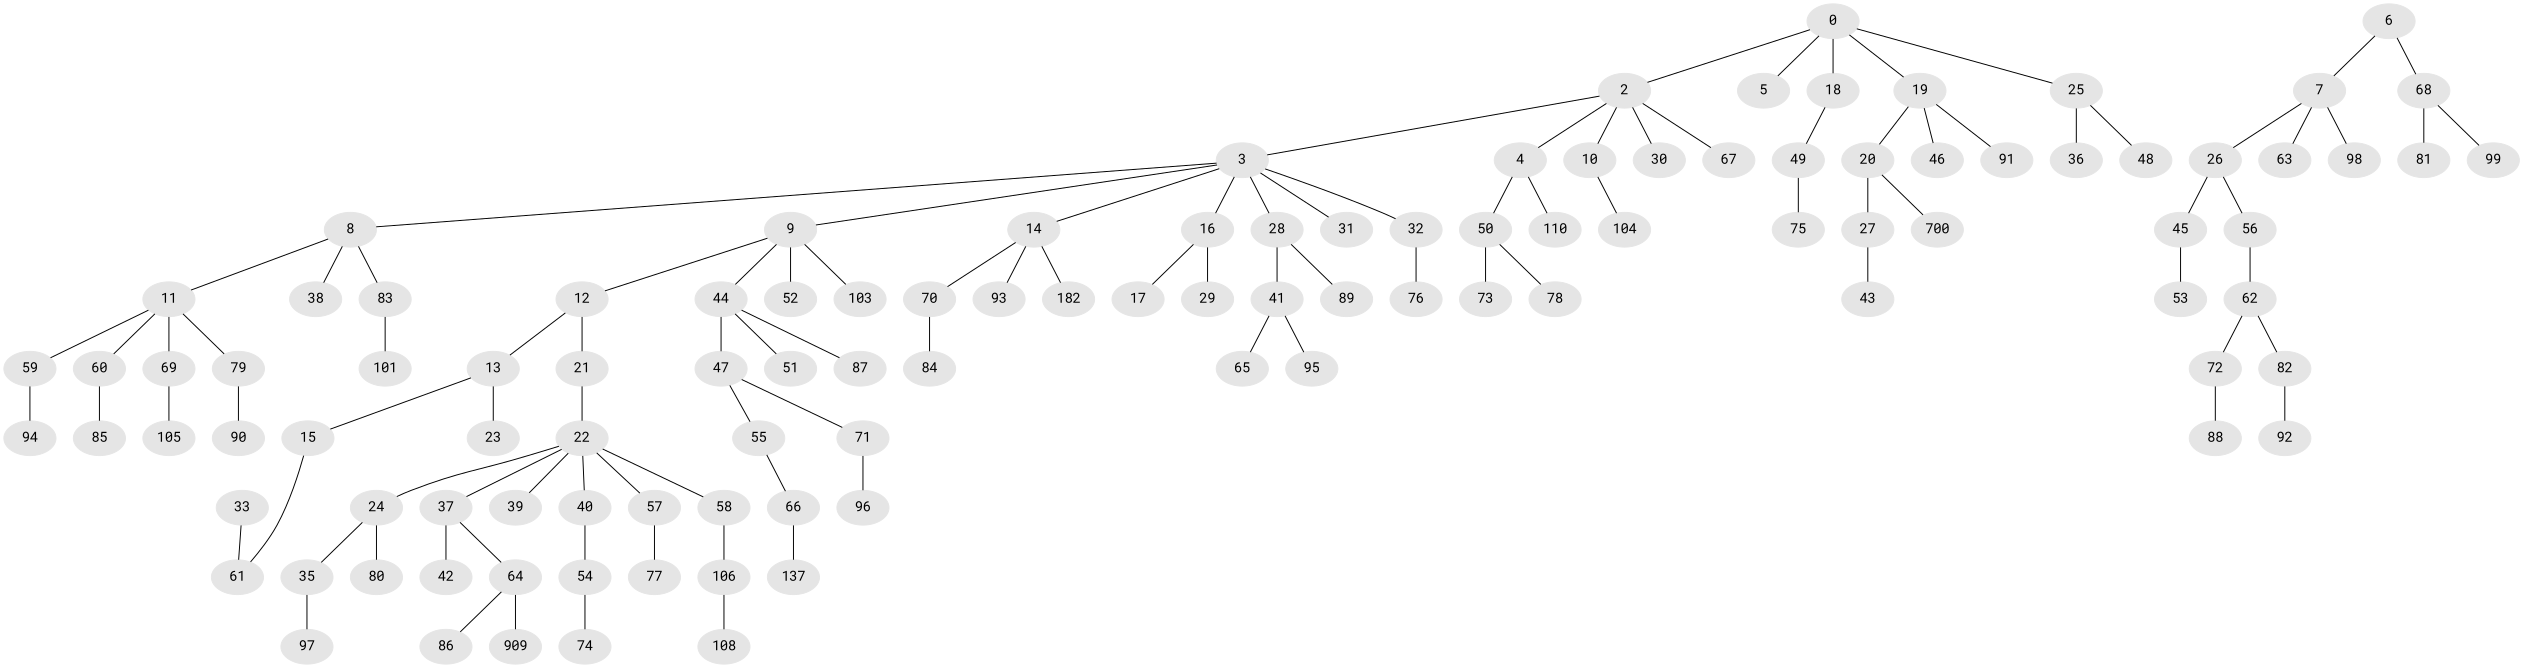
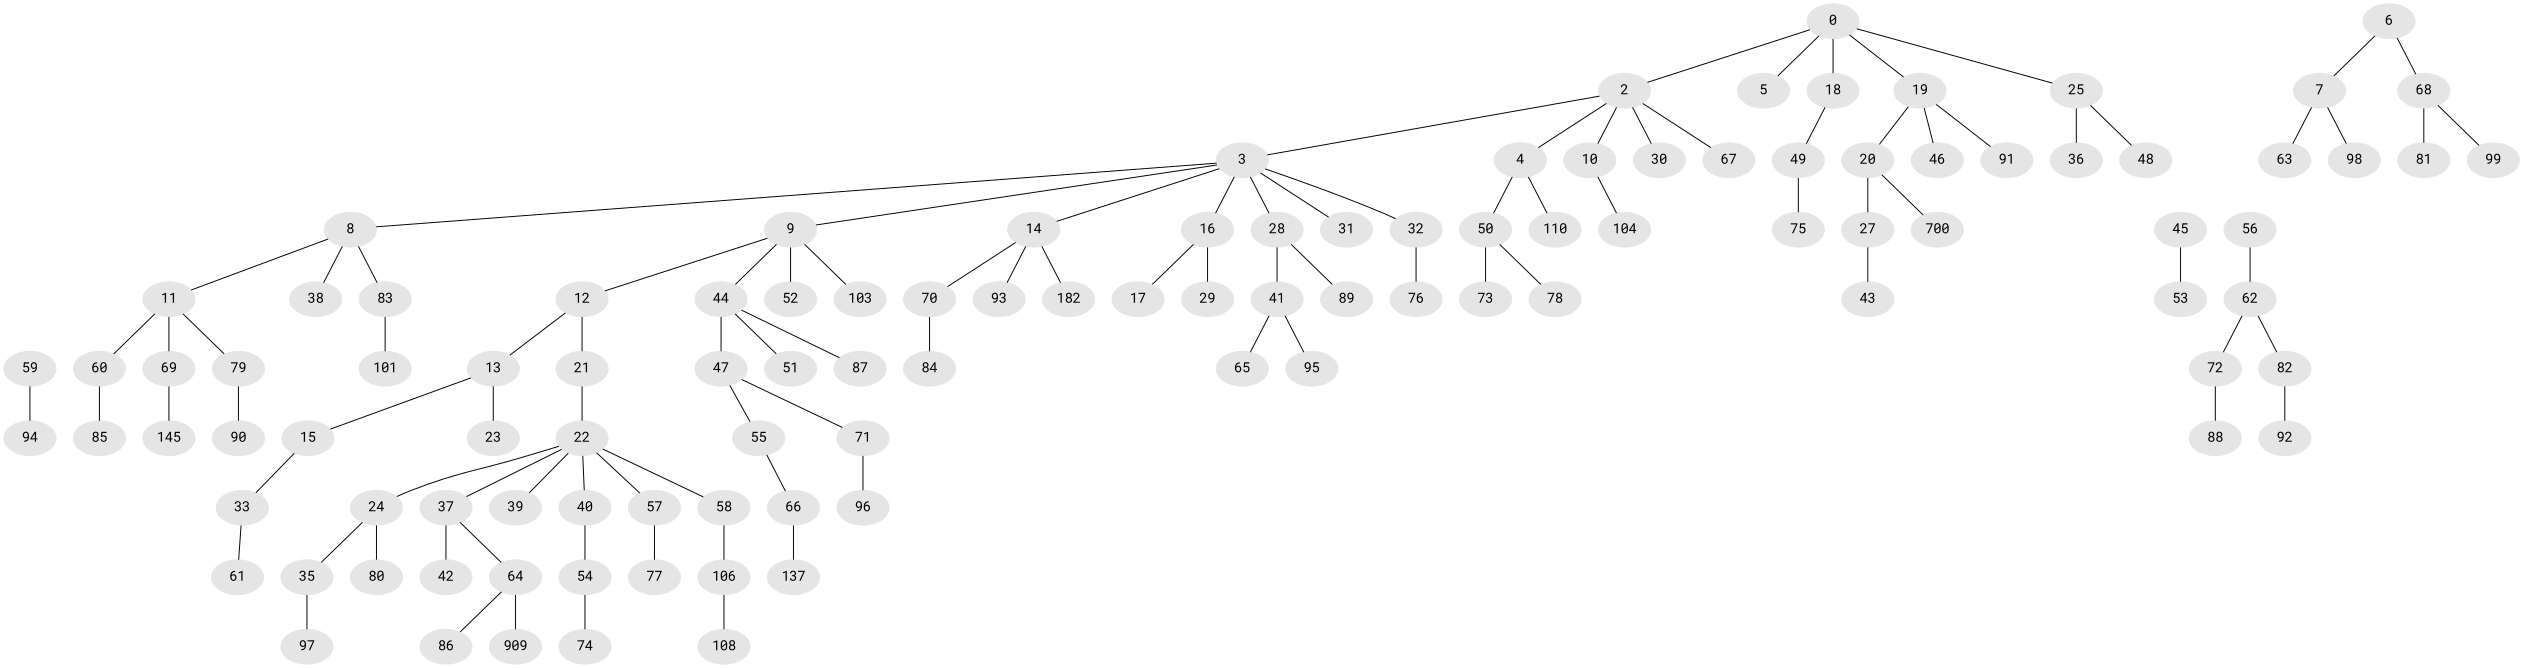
(2215, 160) -> none
(99, 334) -> none
(169, 438) -> (169, 438)
(284, 512) -> (275, 473)
